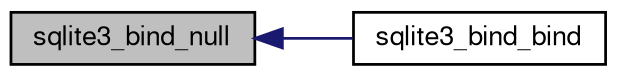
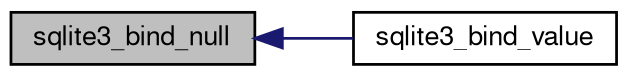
(480, 38) -> (485, 38)
